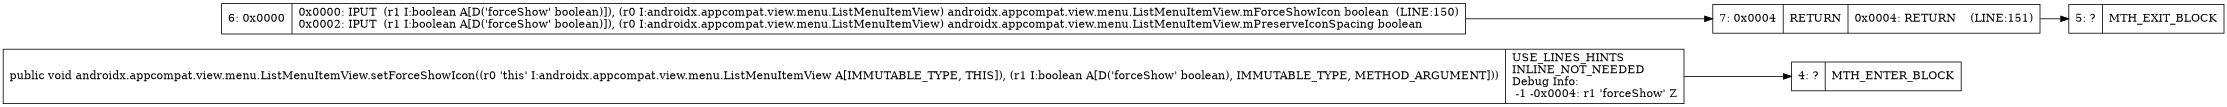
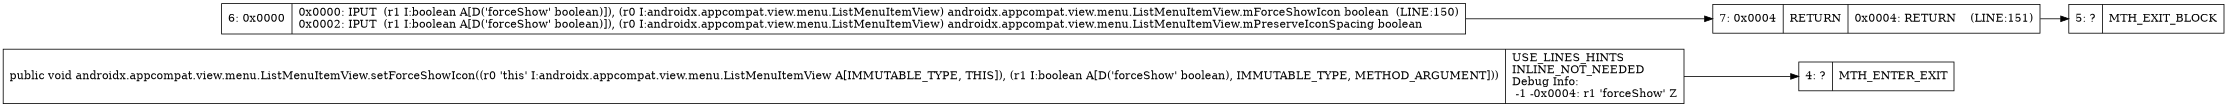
(1893, 76) -> (1893, 76)
